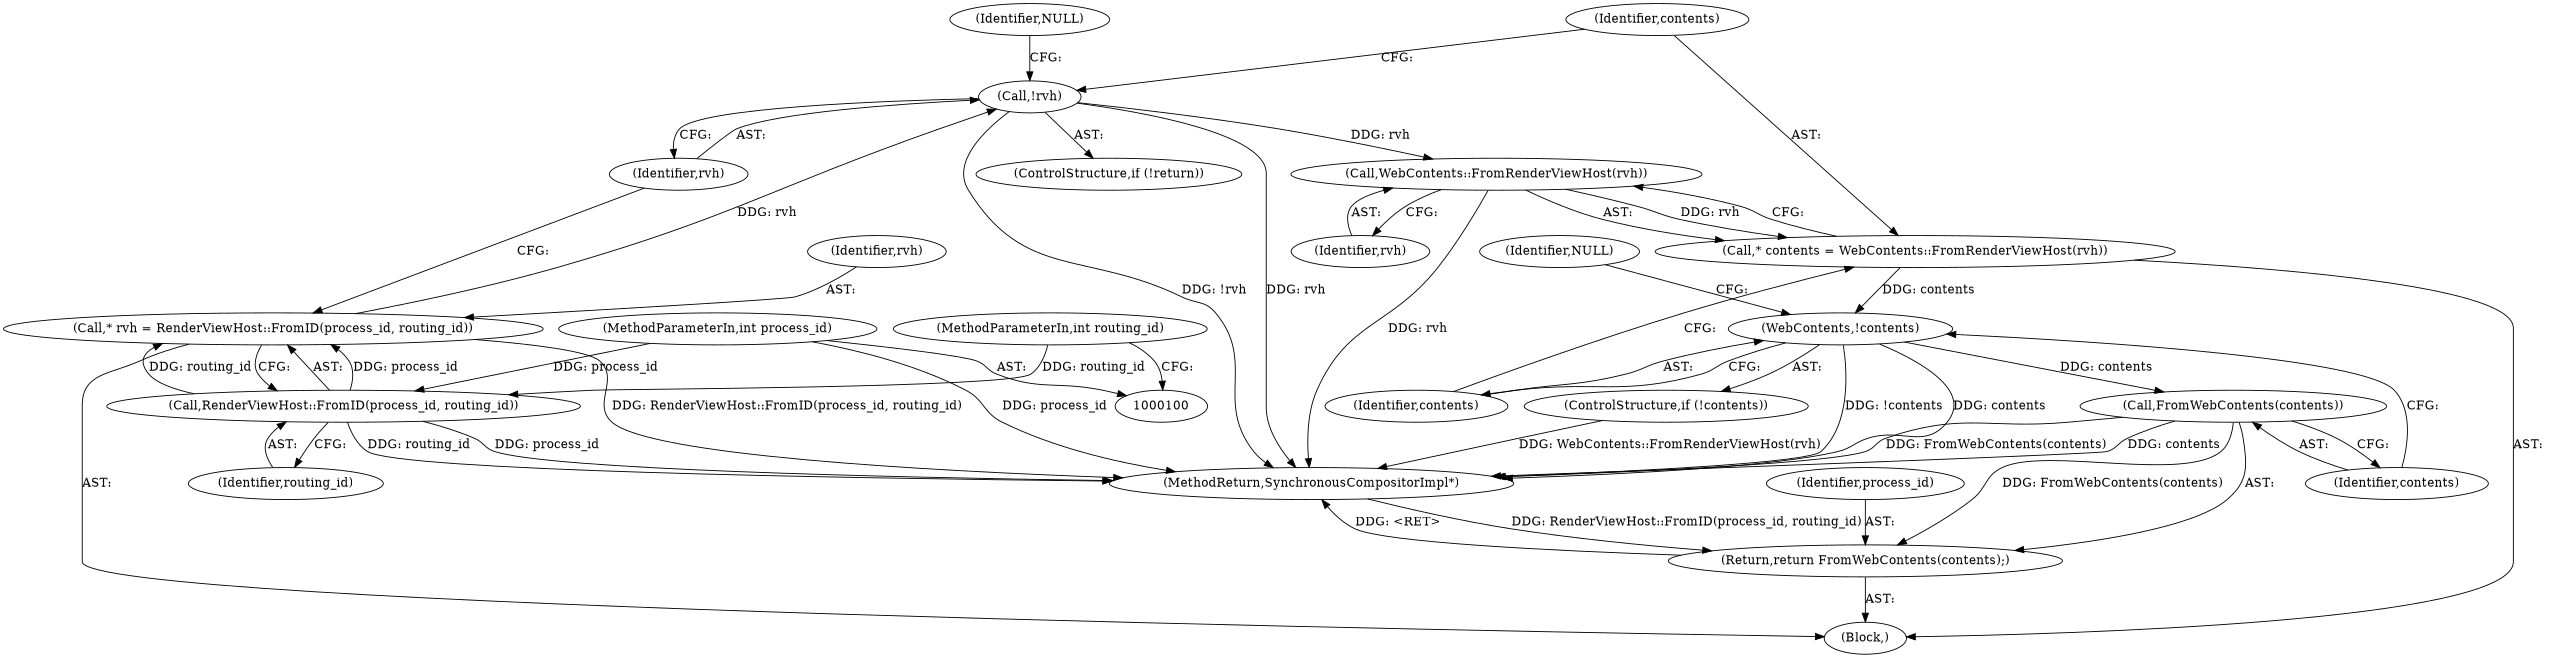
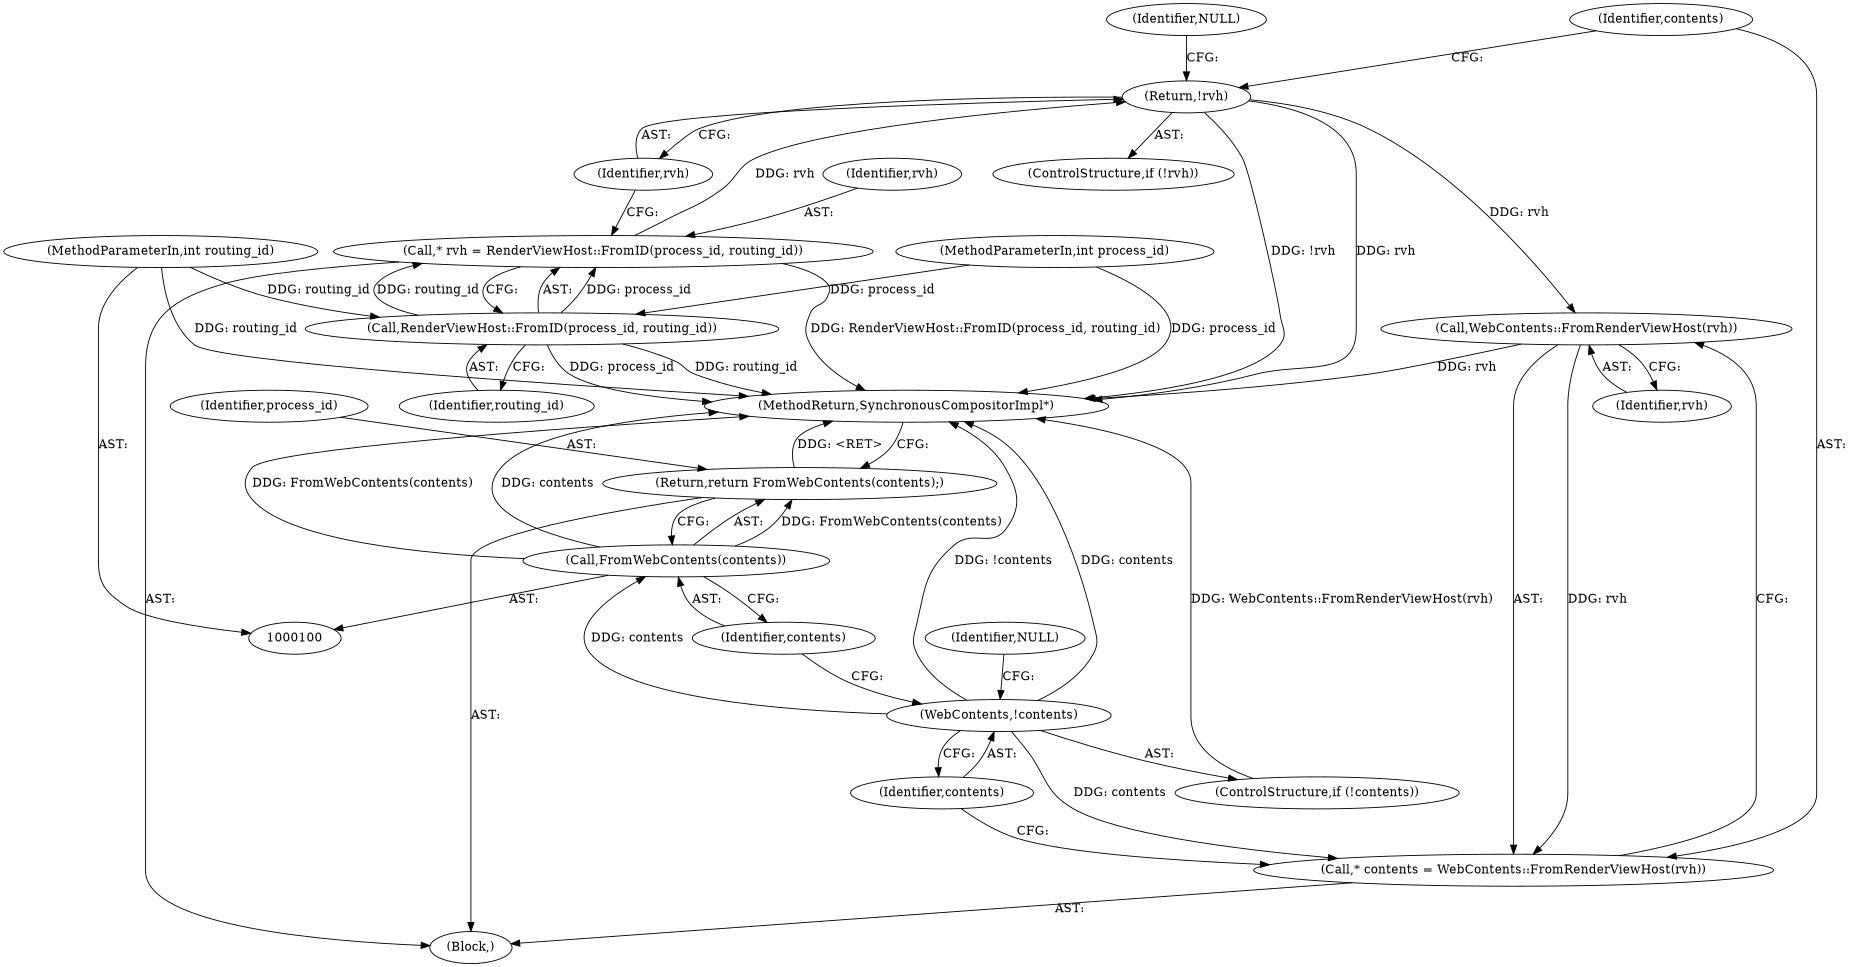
(1030, 97) -> (1186, 97)
(1109, 174) -> (1114, 174)
(1881, 287) -> (1150, 833)
(975, 360) -> (482, 600)
(1180, 368) -> (115, 445)
none -> (423, 374)
none -> (685, 509)
(1687, 522) -> (915, 445)
